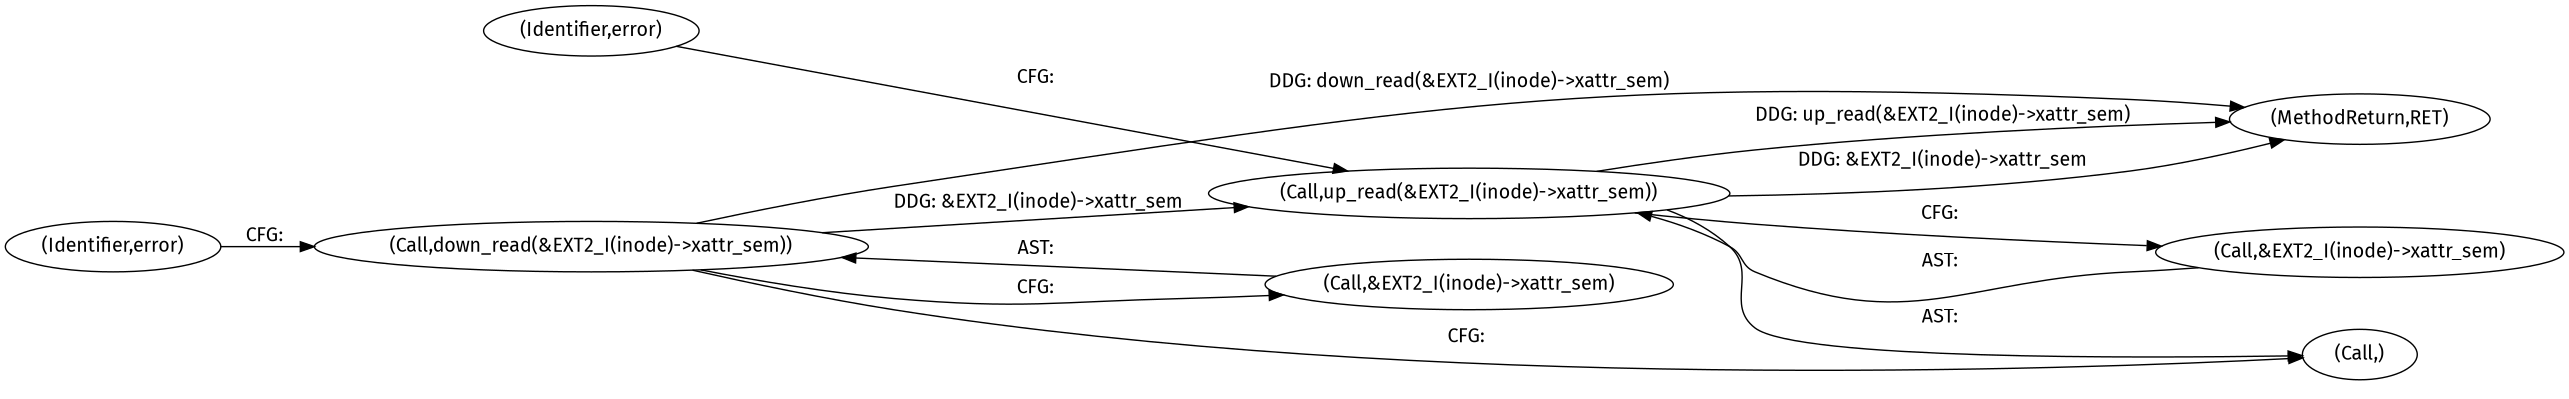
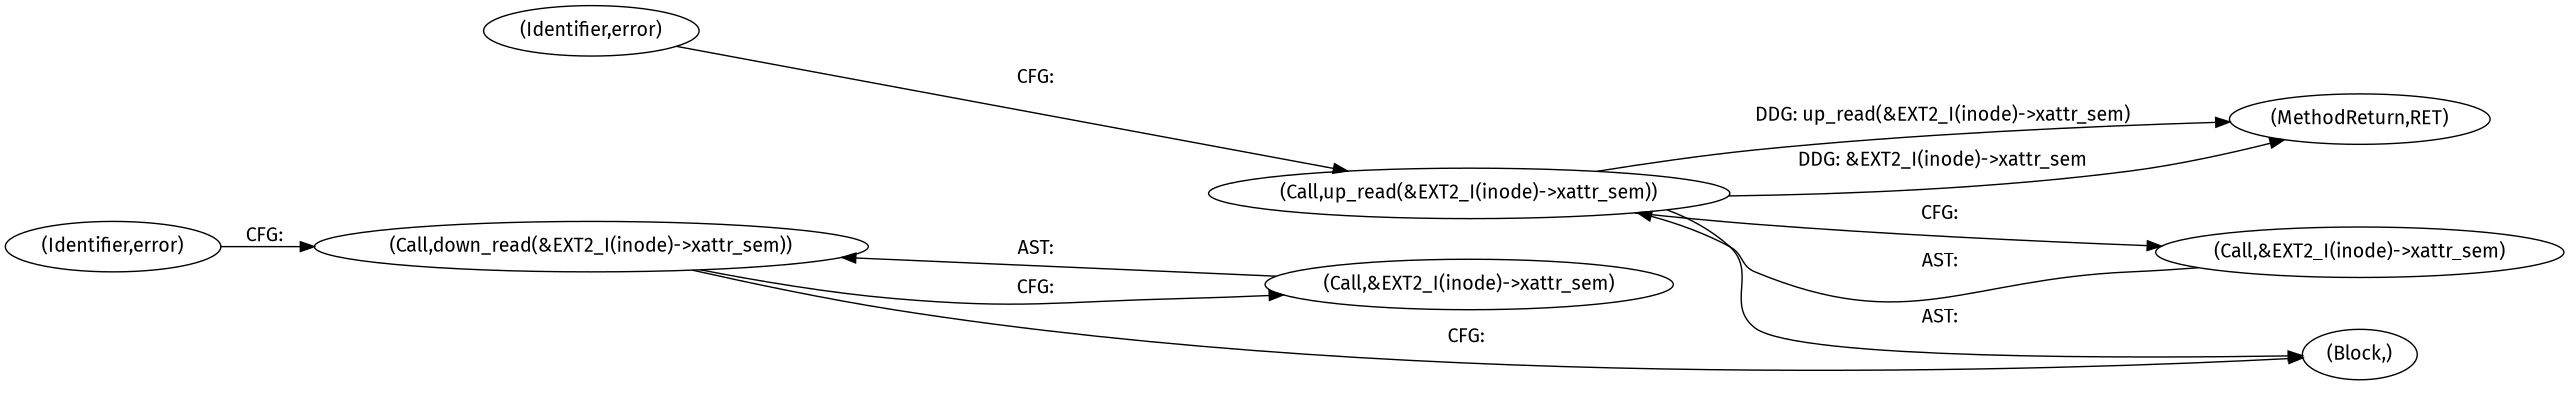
(1459, 108) -> none
(1028, 220) -> none
(2360, 355) -> (2360, 355)
